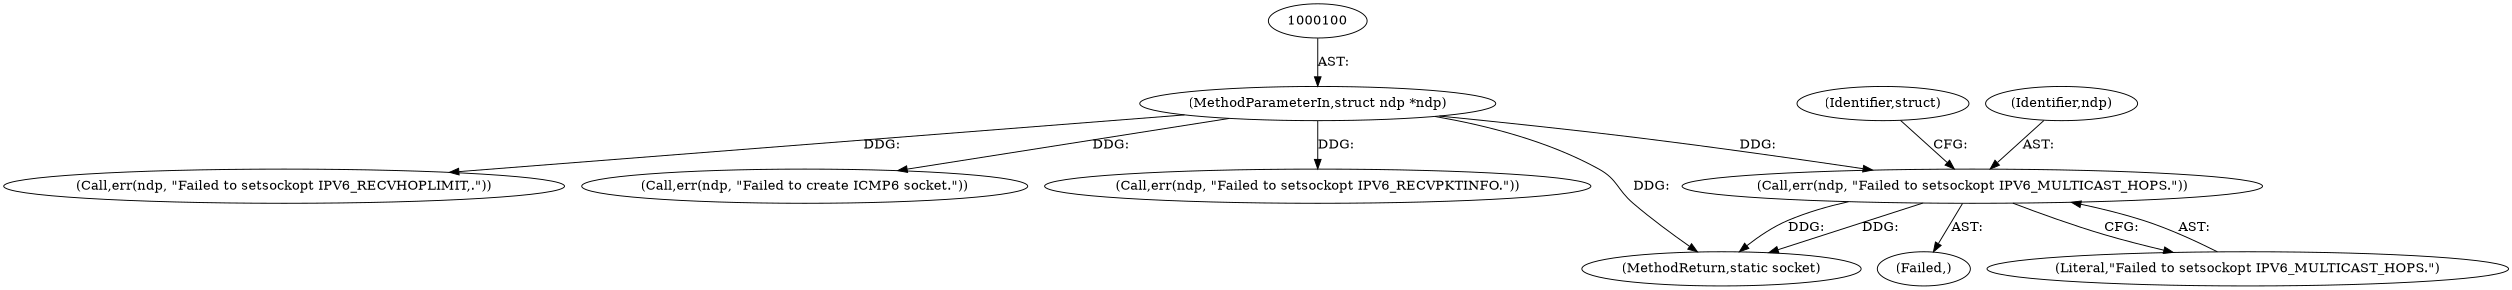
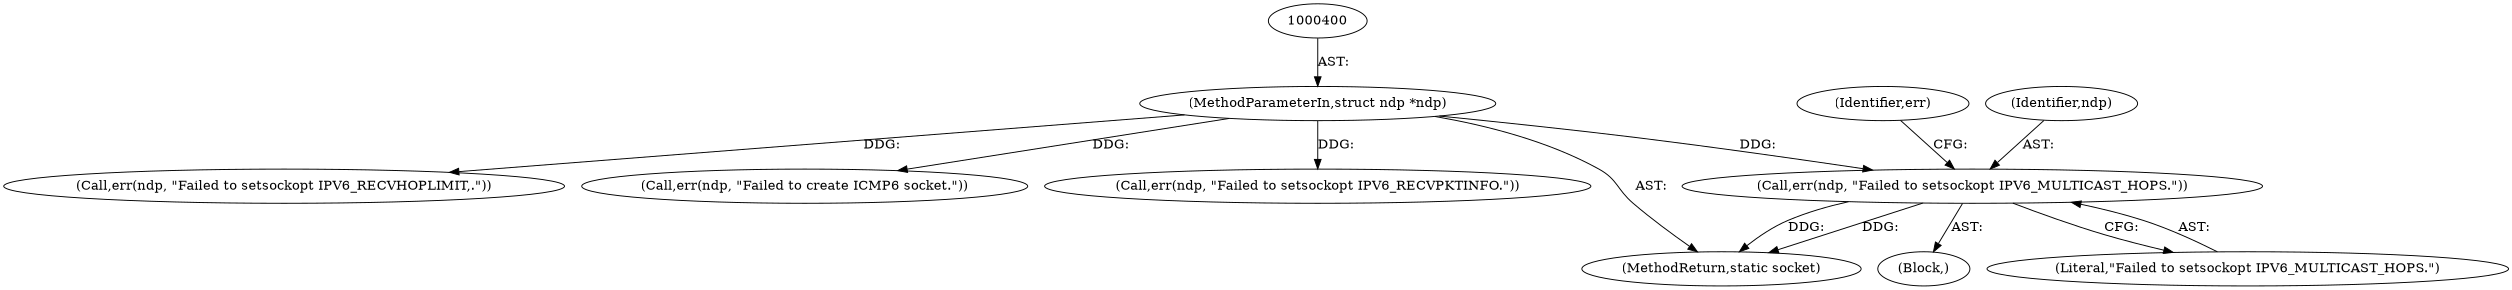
(1318, 21) -> (1318, 21)
(1883, 104) -> (1883, 104)
(1654, 186) -> (1654, 186)
(1924, 269) -> (1924, 269)
